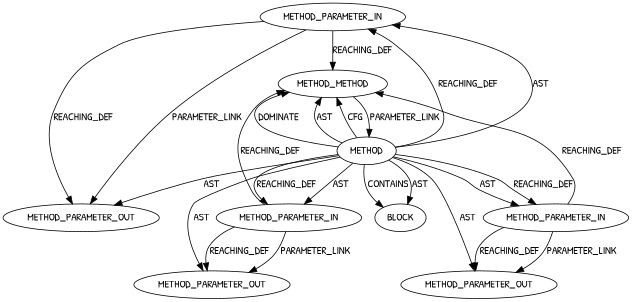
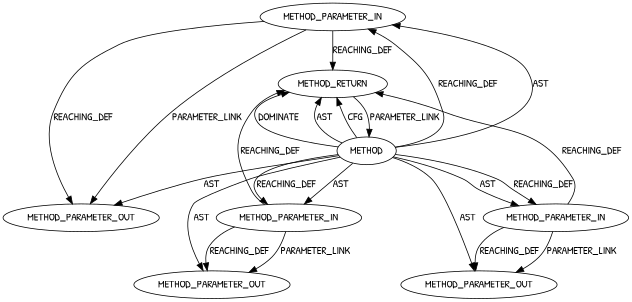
(333, 84) -> (333, 84)
(400, 218) -> none
